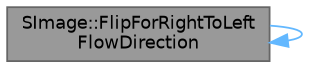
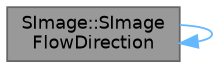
(138, 34) -> (93, 34)
